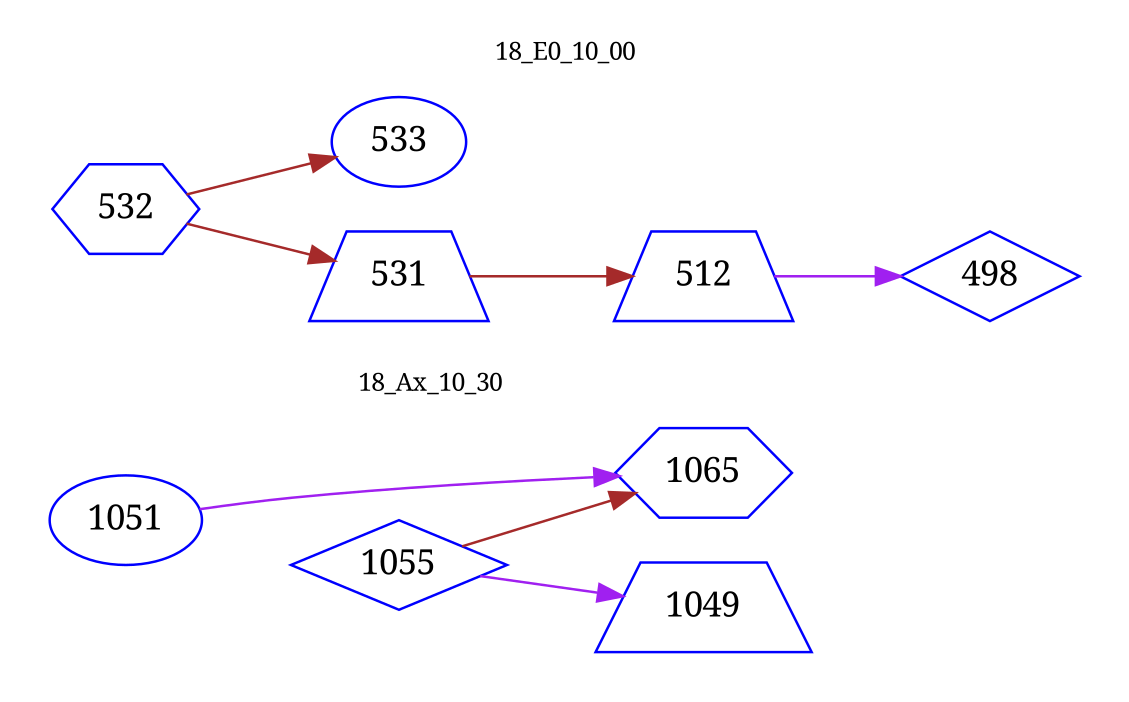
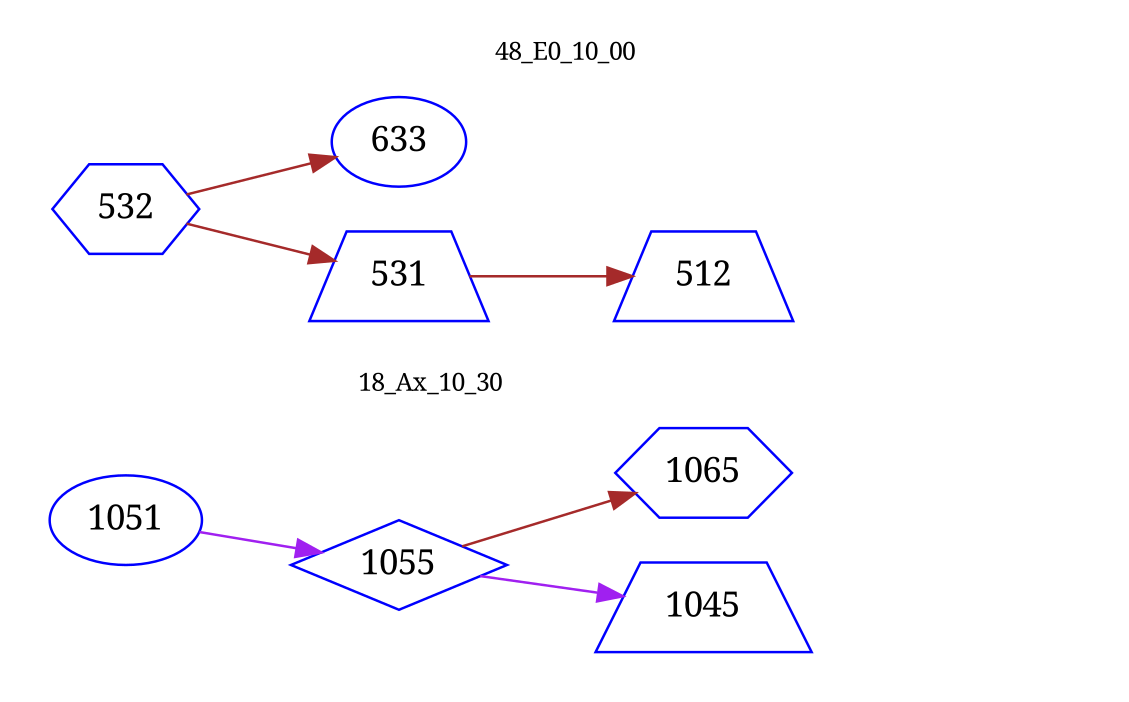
(566, 54) -> (566, 54)
(399, 142) -> (399, 142)
(990, 276) -> none
(396, 489) -> (248, 540)
(704, 607) -> (704, 607)
